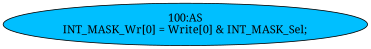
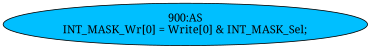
(185, 24) -> (185, 24)
